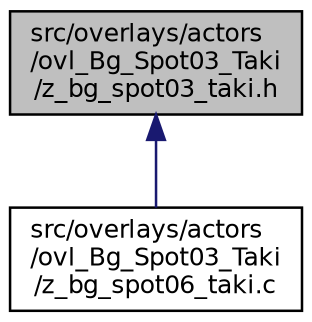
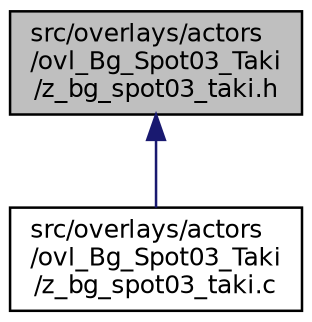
(156, 259) -> (156, 259)
